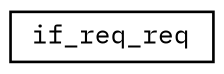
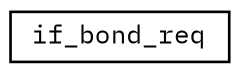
(112, 37) -> (120, 37)
